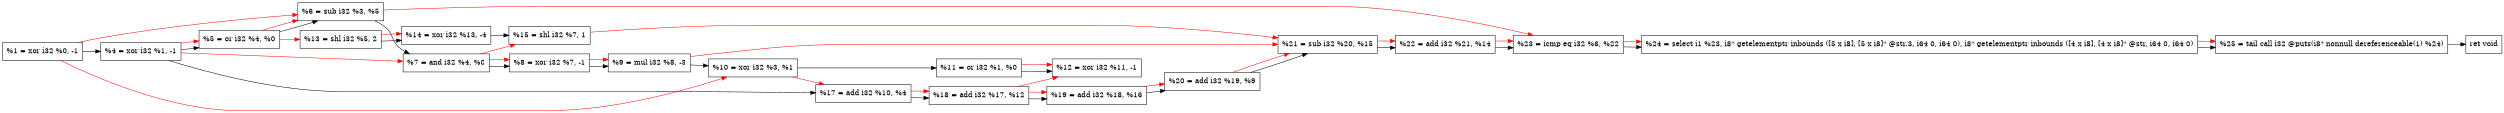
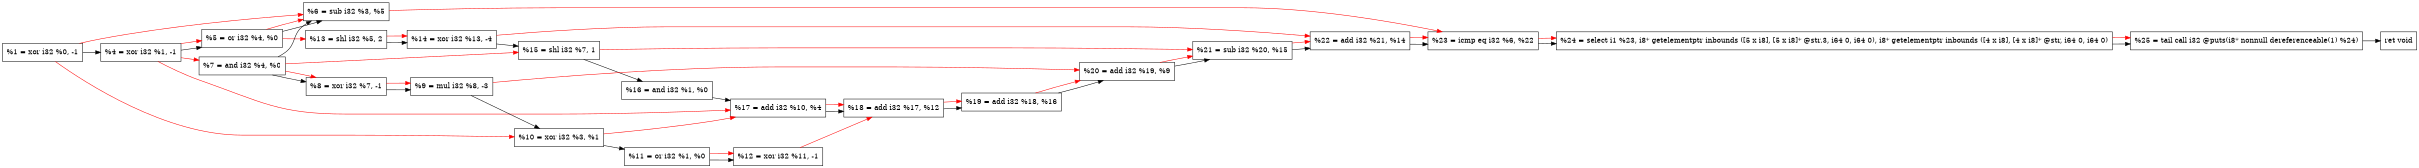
none -> (901, 27)
(388, 30) -> (293, 42)
(981, 44) -> (783, 67)
(1035, 82) -> (834, 133)
none -> (667, 91)
(488, 92) -> (437, 114)
